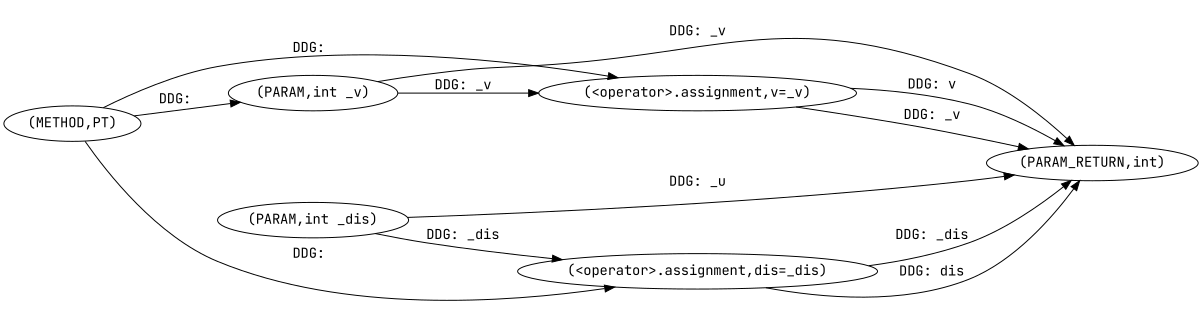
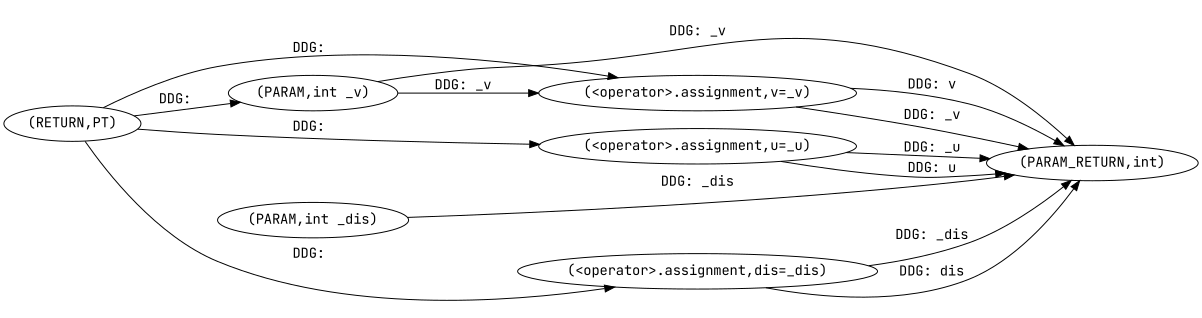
(72, 124) -> (72, 124)
none -> (698, 146)
(698, 182) -> (698, 182)
(463, 248) -> none
